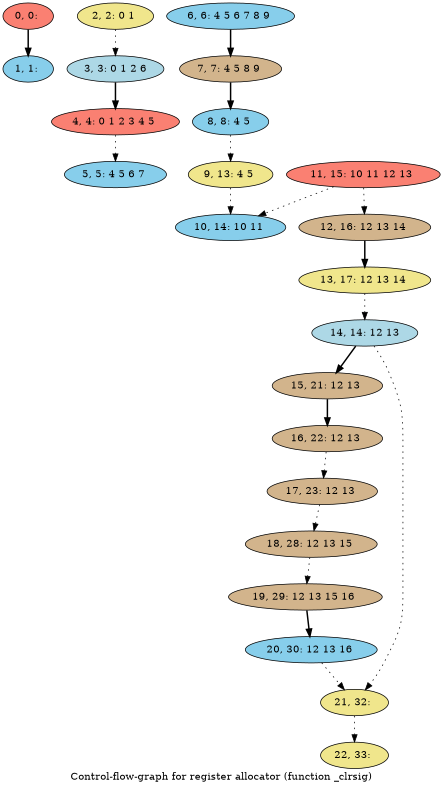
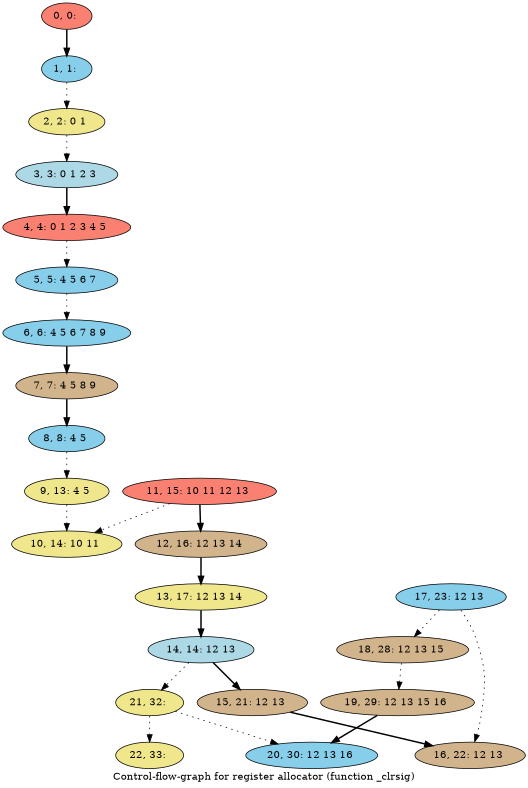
(115, 69) -> (67, 175)
none -> (67, 92)
(364, 197) -> (200, 514)
(231, 227) -> (67, 544)
none -> (67, 303)
(365, 303) -> (201, 620)
(325, 461) -> (484, 670)
(322, 491) -> (451, 597)
(331, 674) -> (223, 727)
